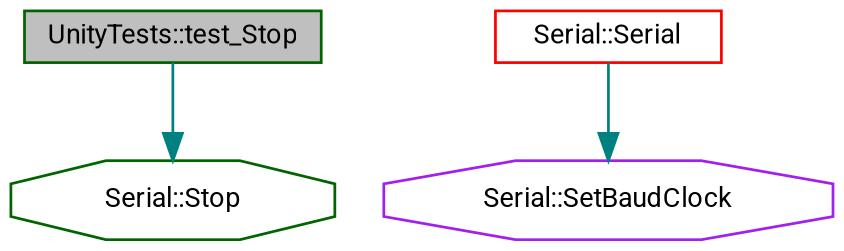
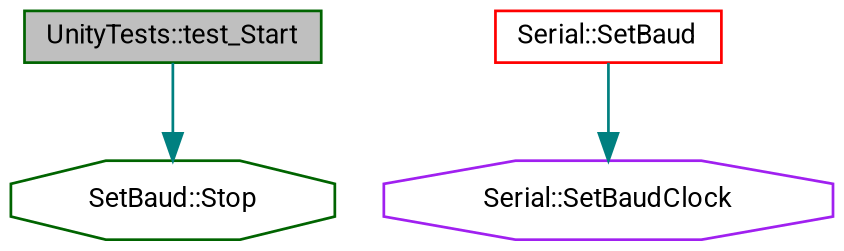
(173, 37) -> (173, 37)
(608, 37) -> (608, 37)
(173, 200) -> (173, 200)
